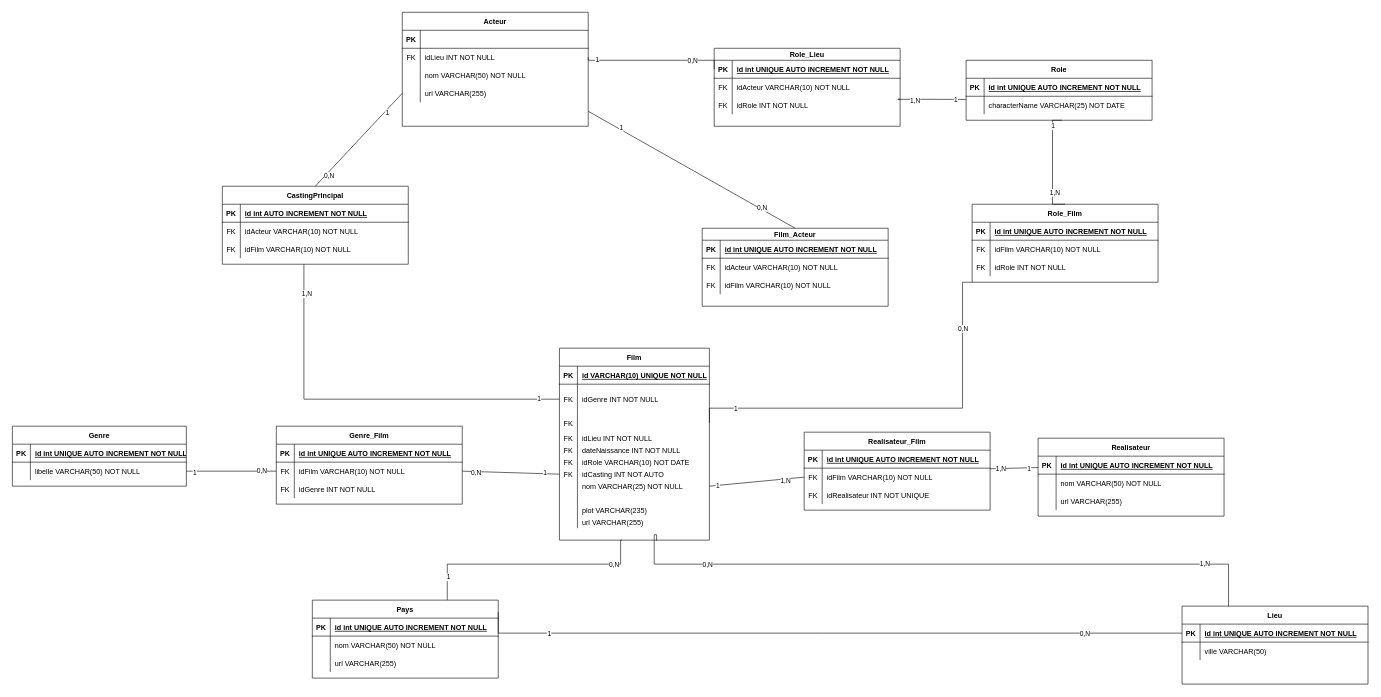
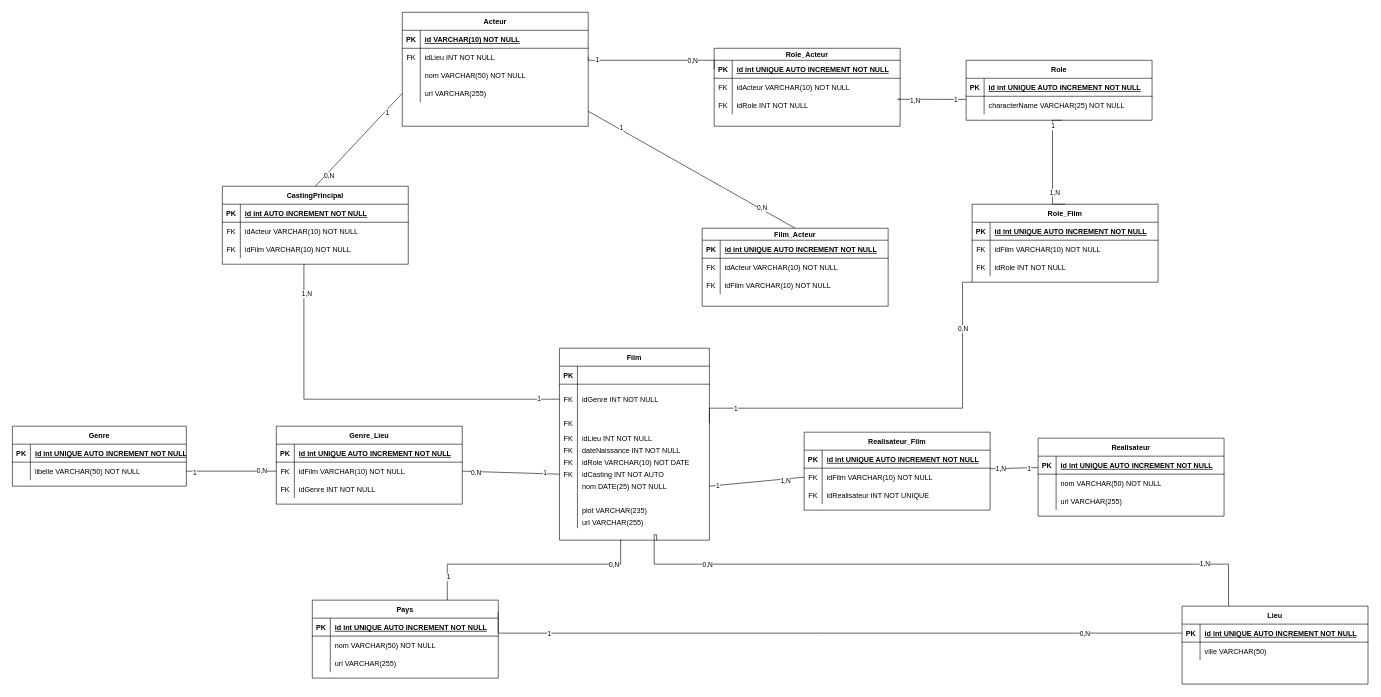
none -> (504, 39)
(807, 55) -> (807, 55)
(1055, 106) -> (1055, 106)
(644, 375) -> none
(369, 436) -> (369, 436)
(628, 487) -> (622, 487)
